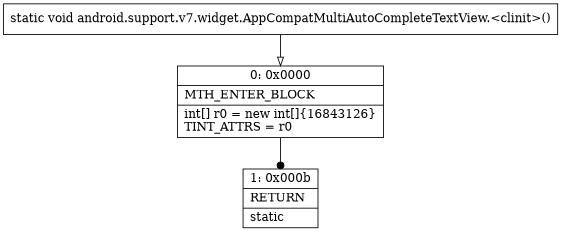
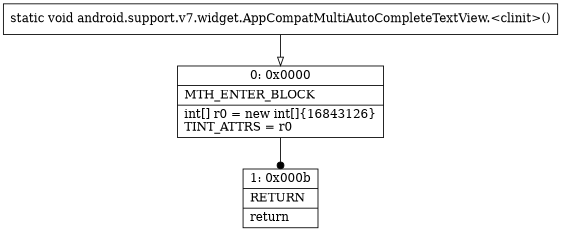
(267, 218) -> (269, 218)
